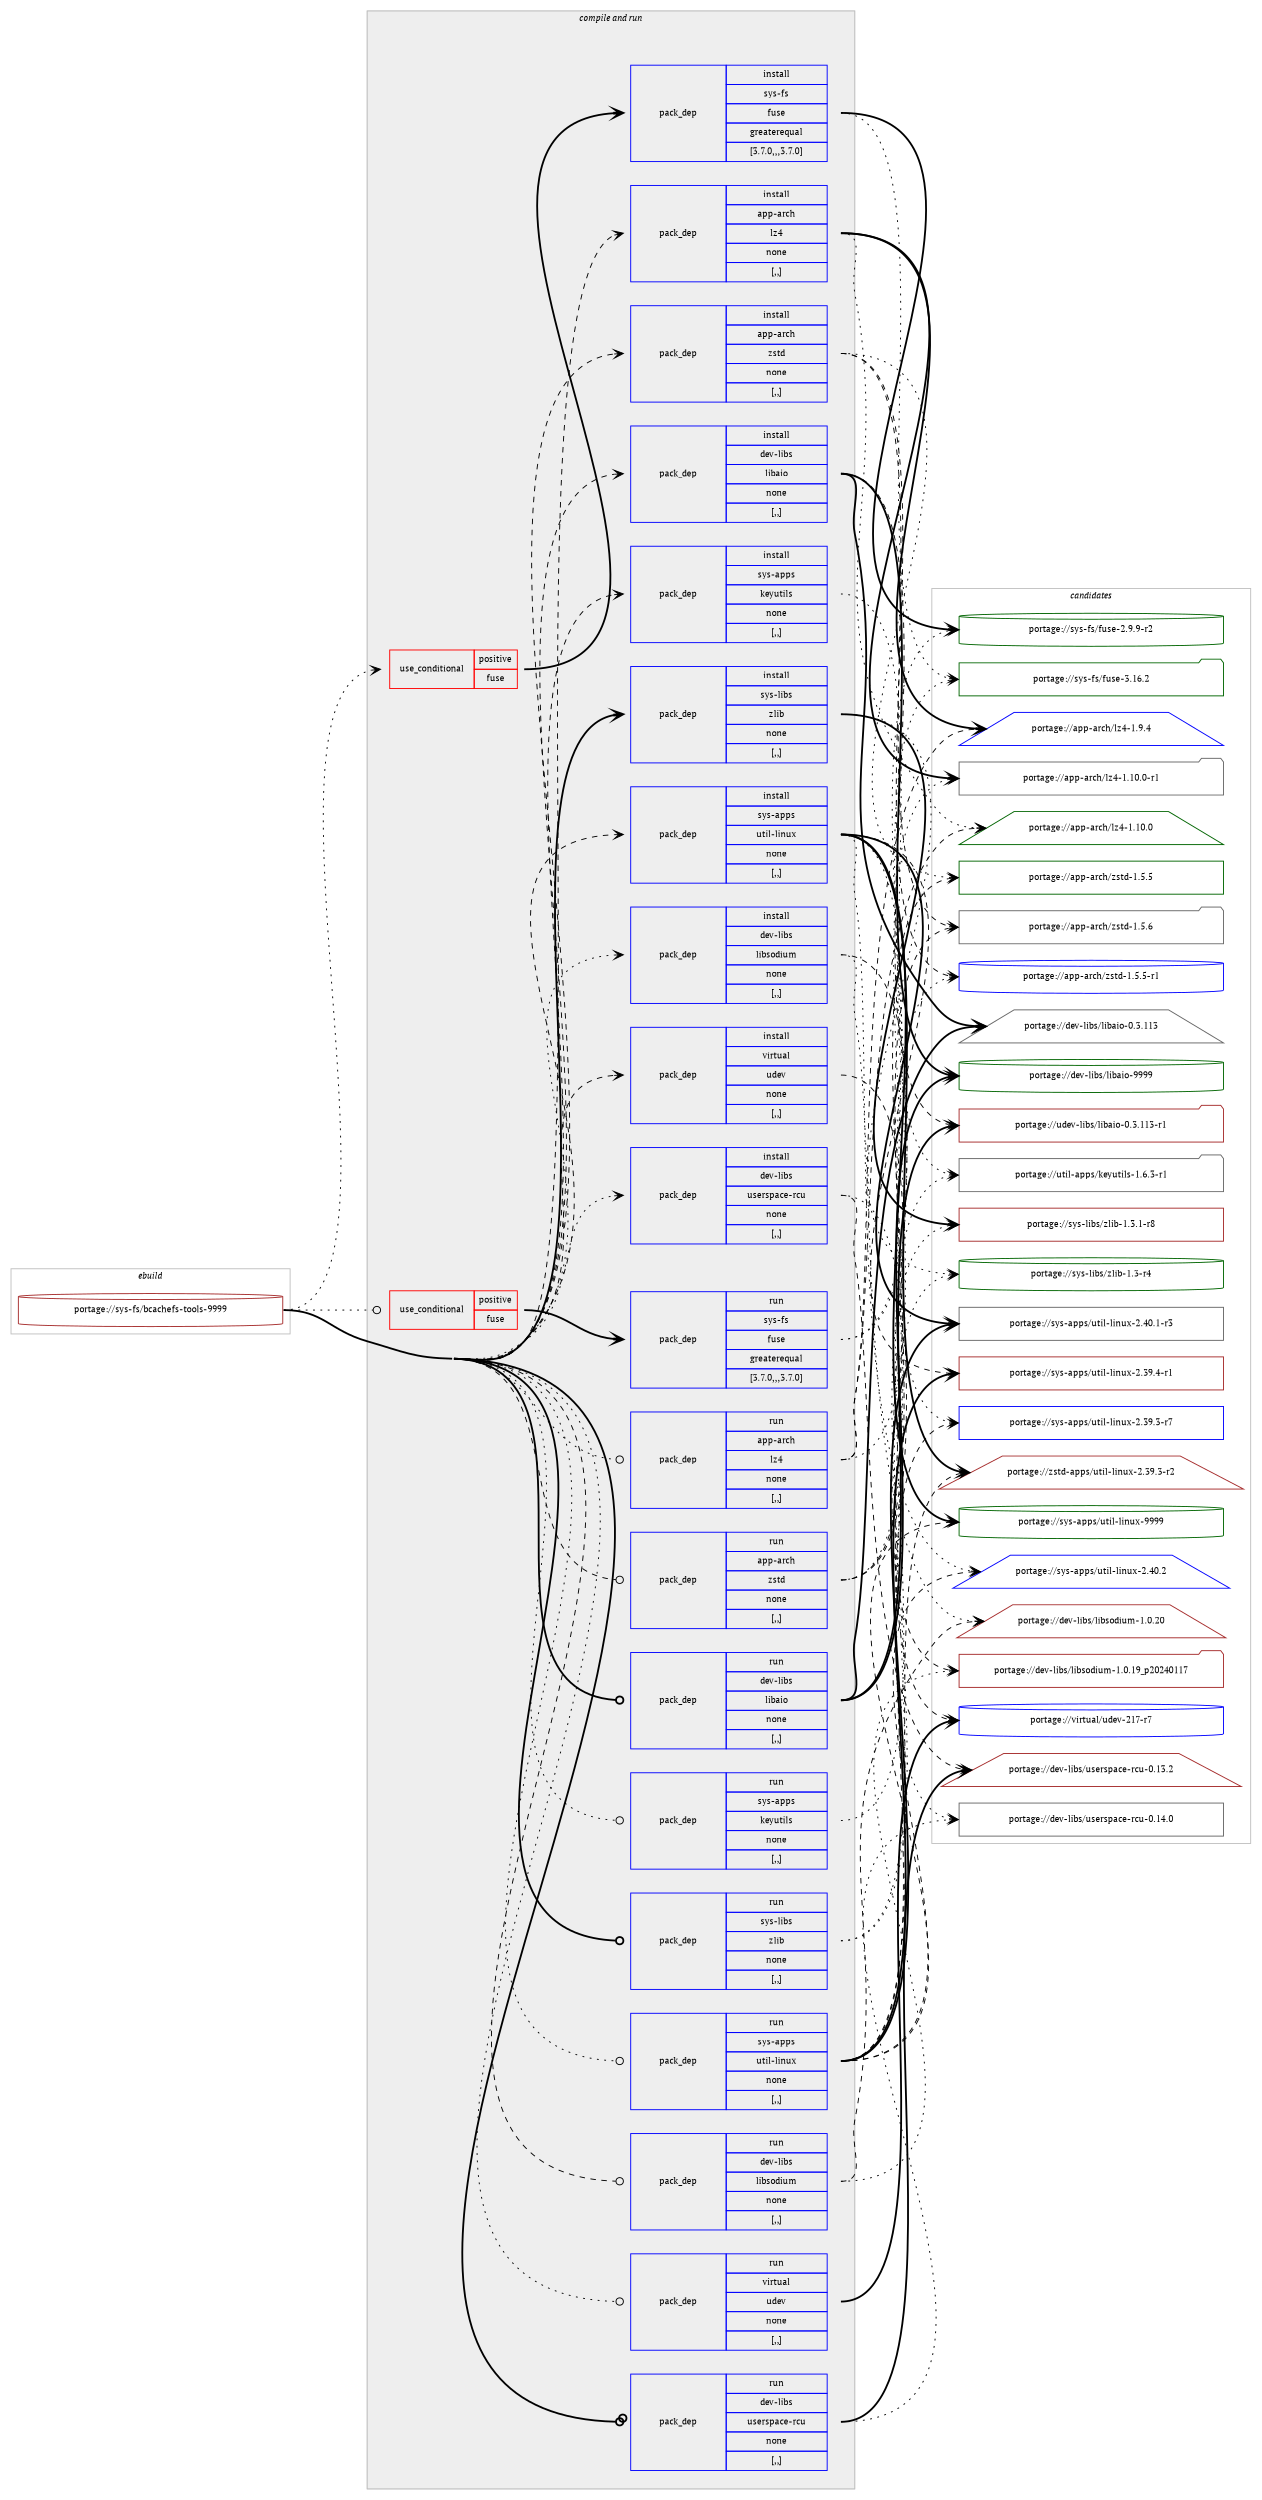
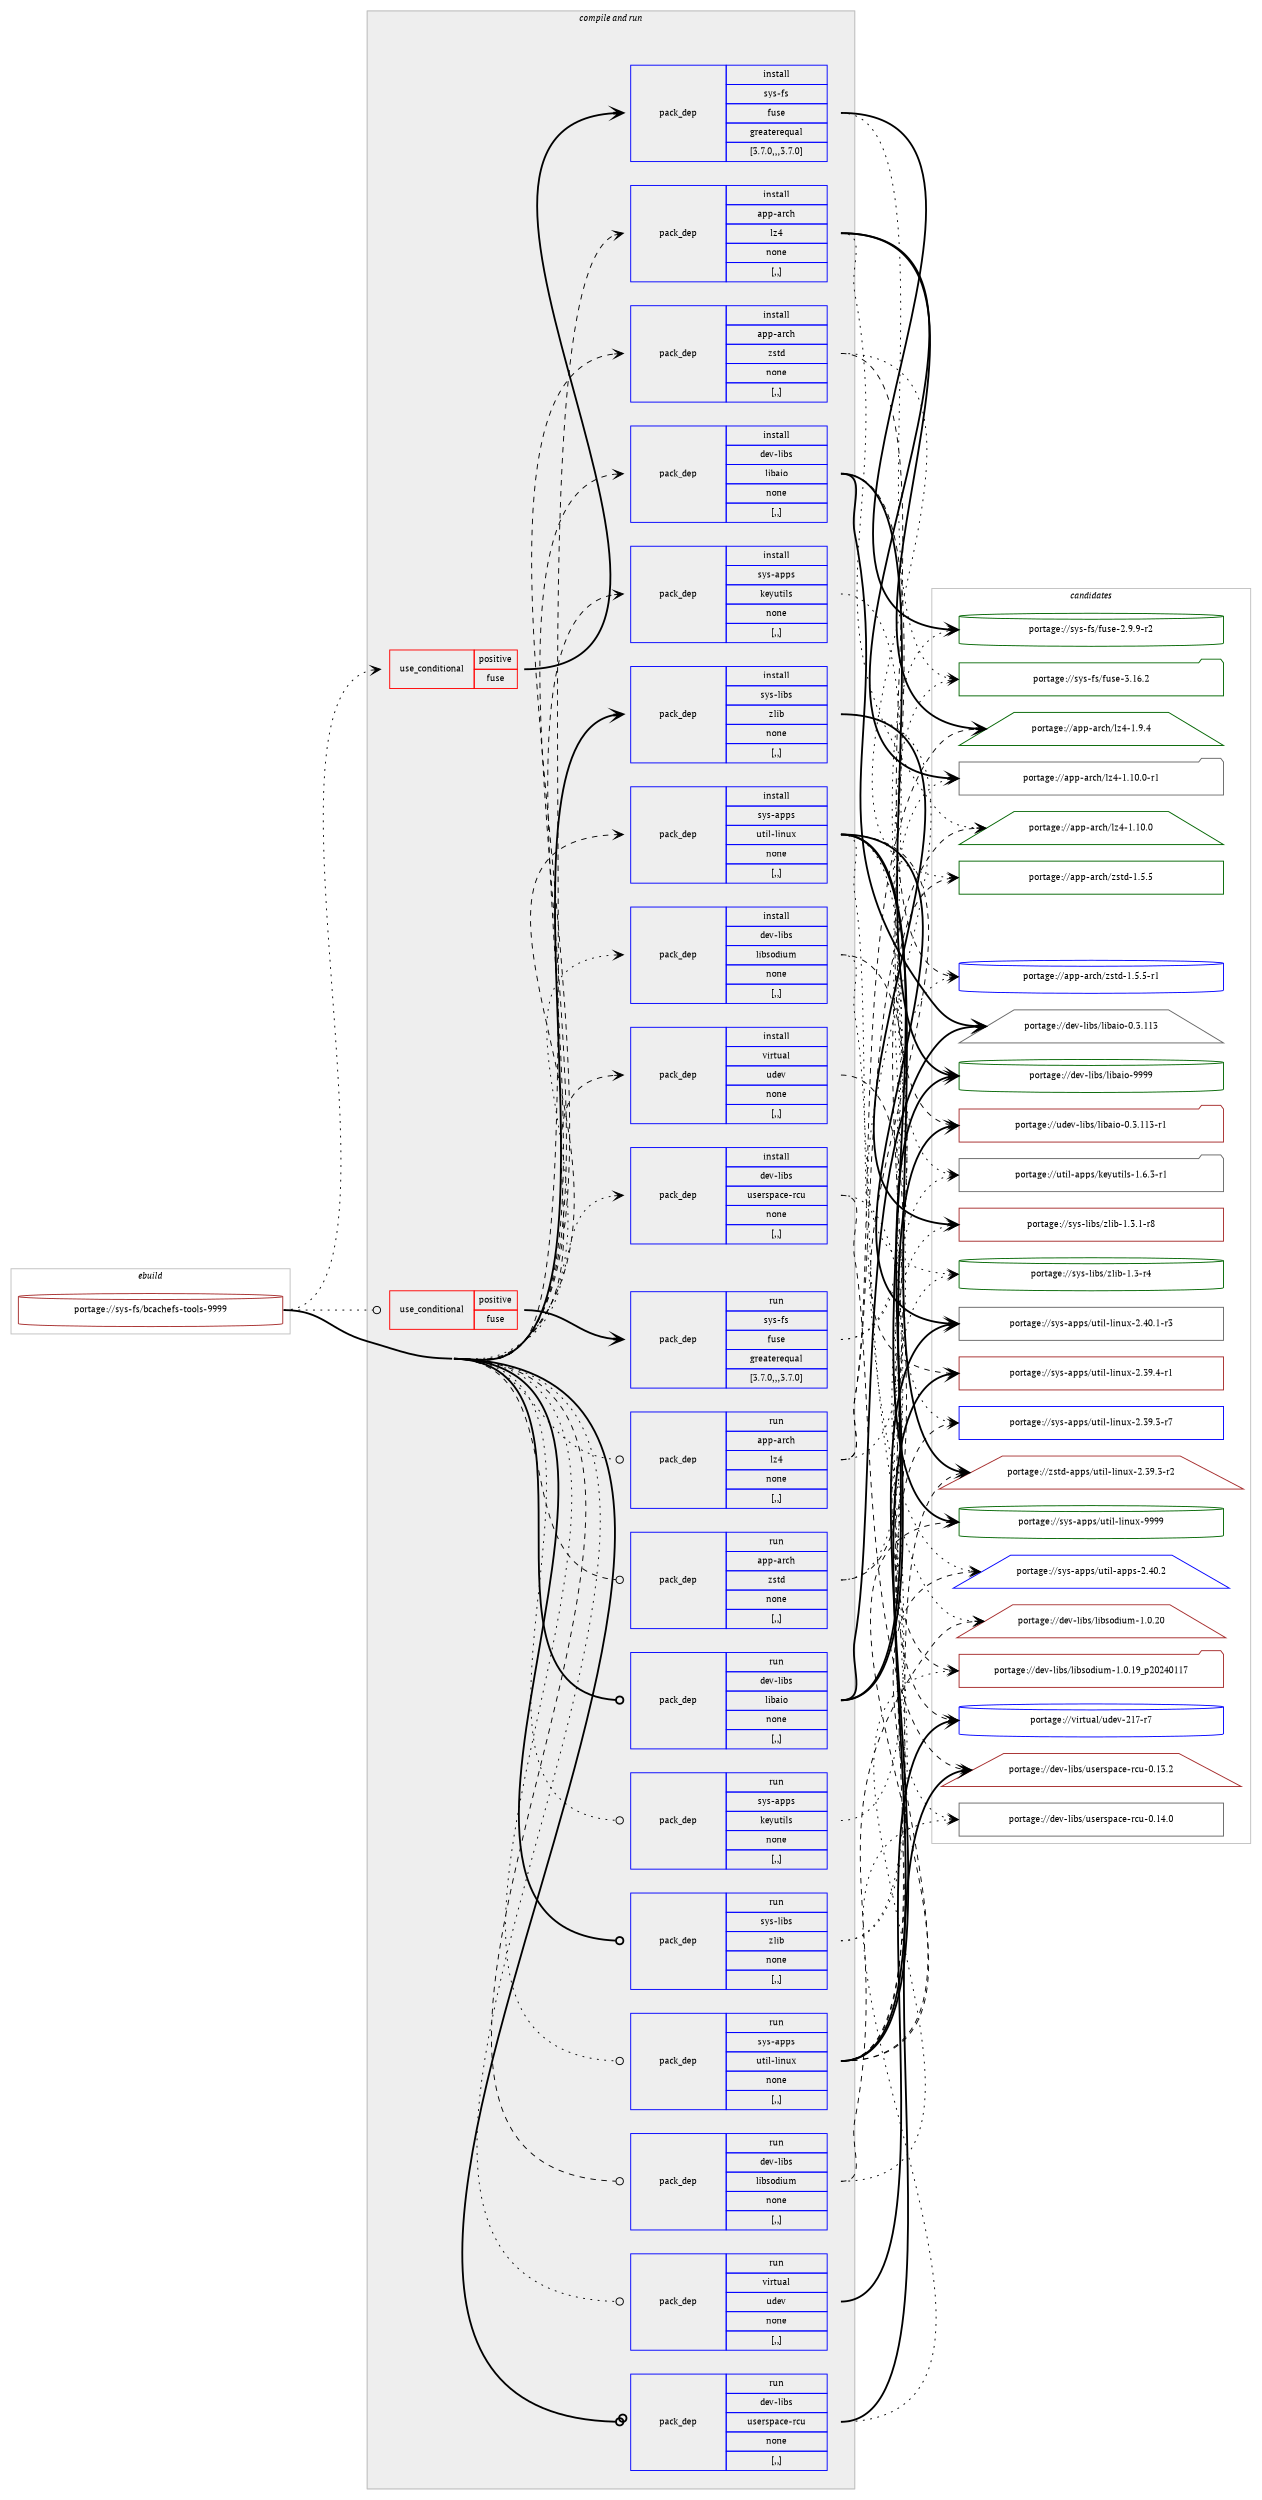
(1091, 729) -> (1091, 729)
(1091, 927) -> none
(1091, 1572) -> (1091, 1572)
